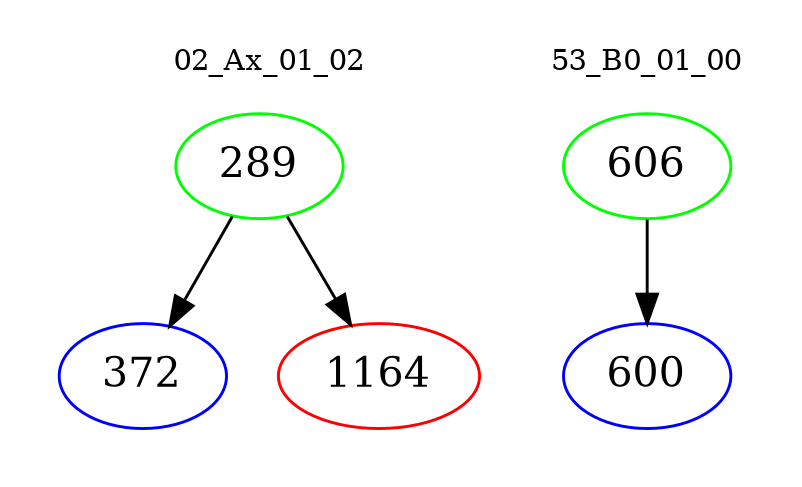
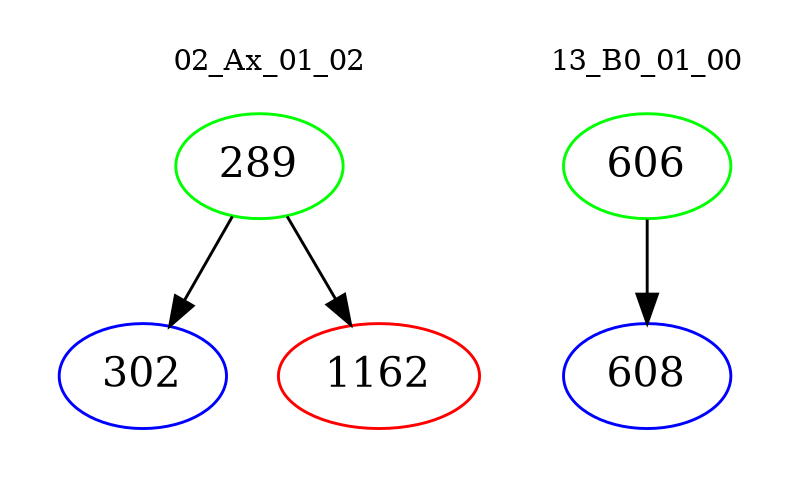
(647, 63) -> (647, 63)
(143, 376) -> (143, 376)
(379, 376) -> (379, 376)
(647, 376) -> (647, 376)
